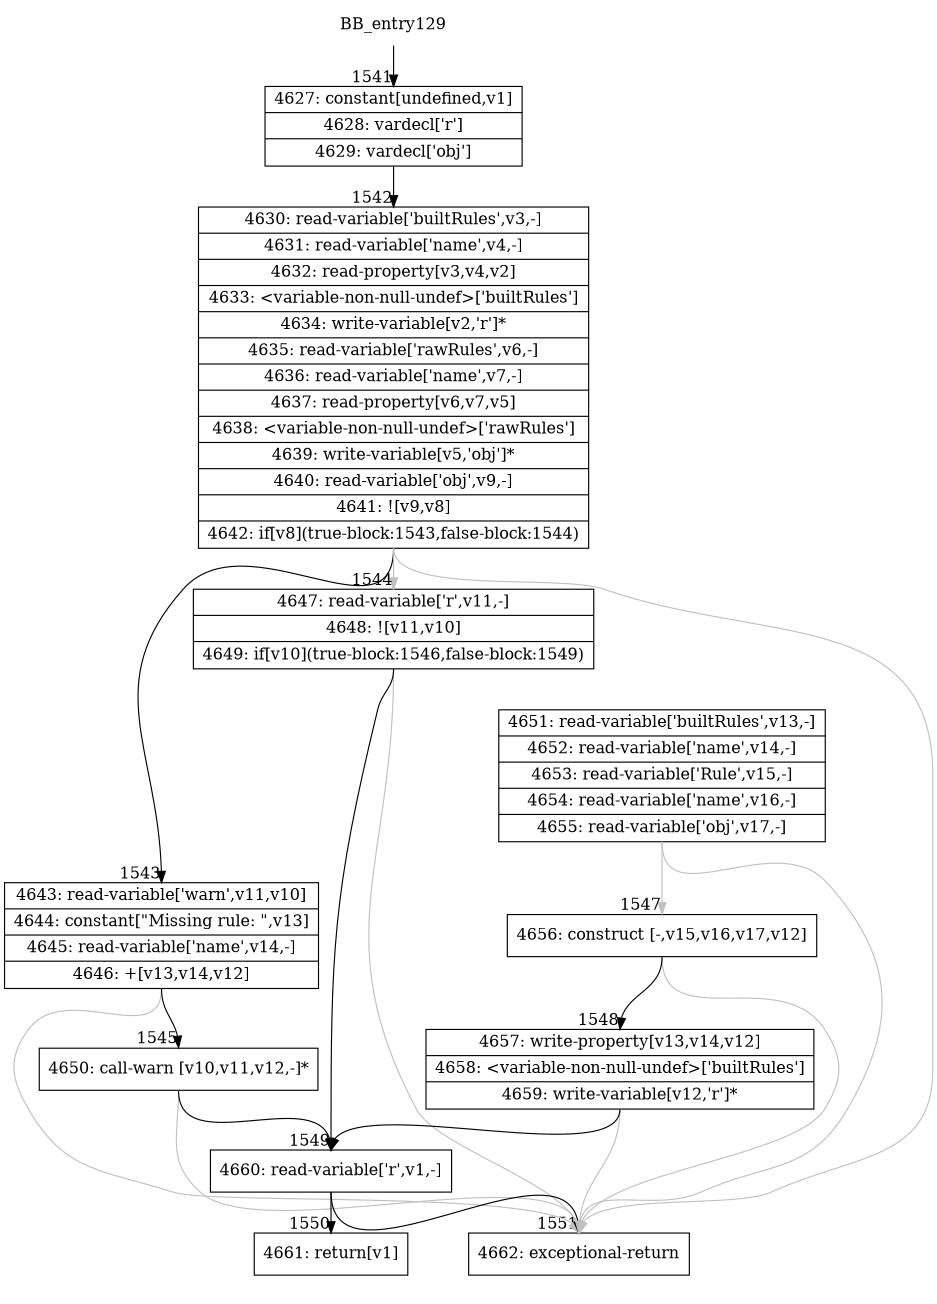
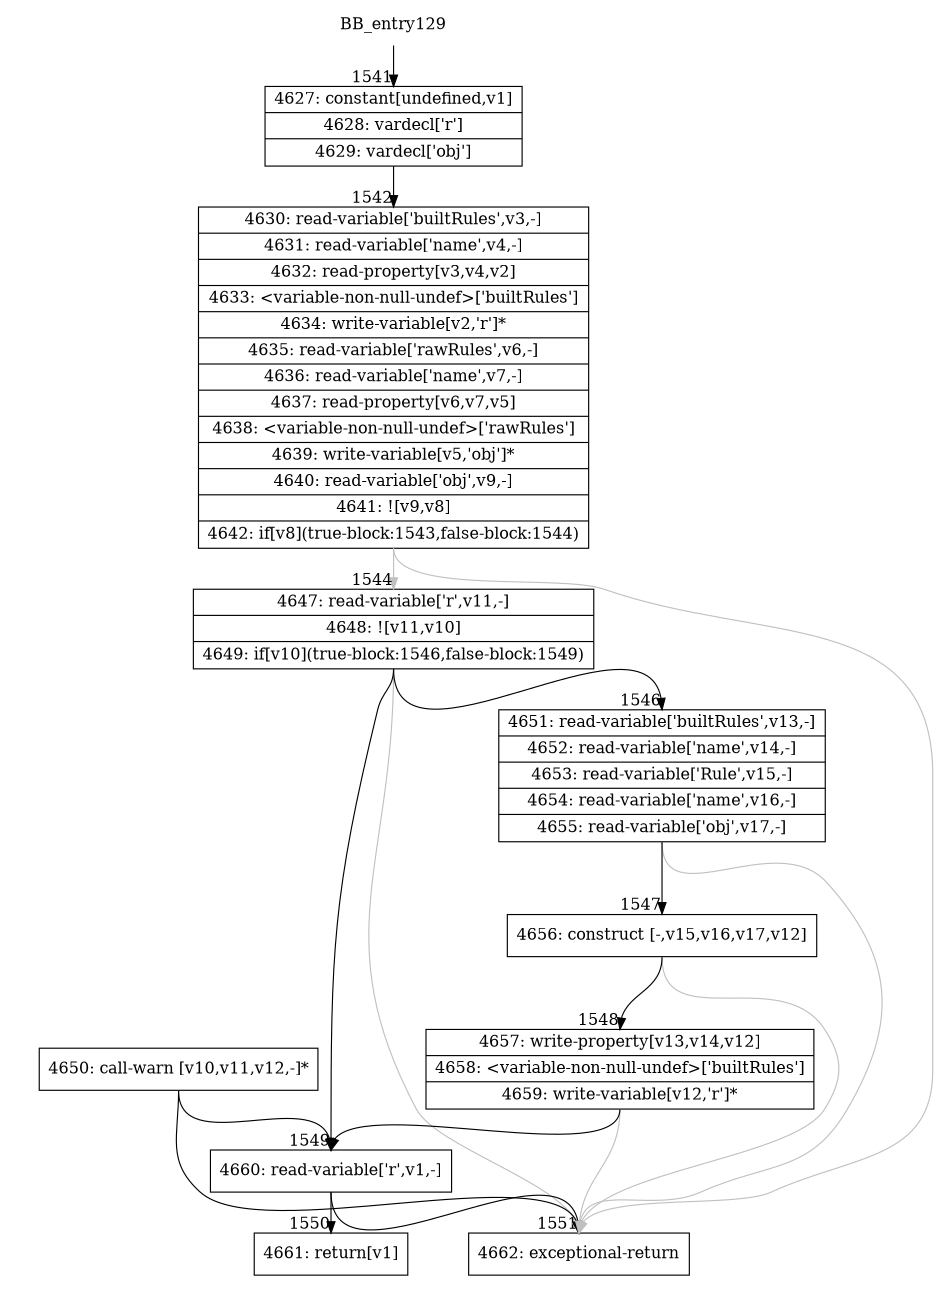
none -> (522, 691)
(662, 872) -> (662, 872)
(162, 936) -> none
(324, 1209) -> (324, 1209)
